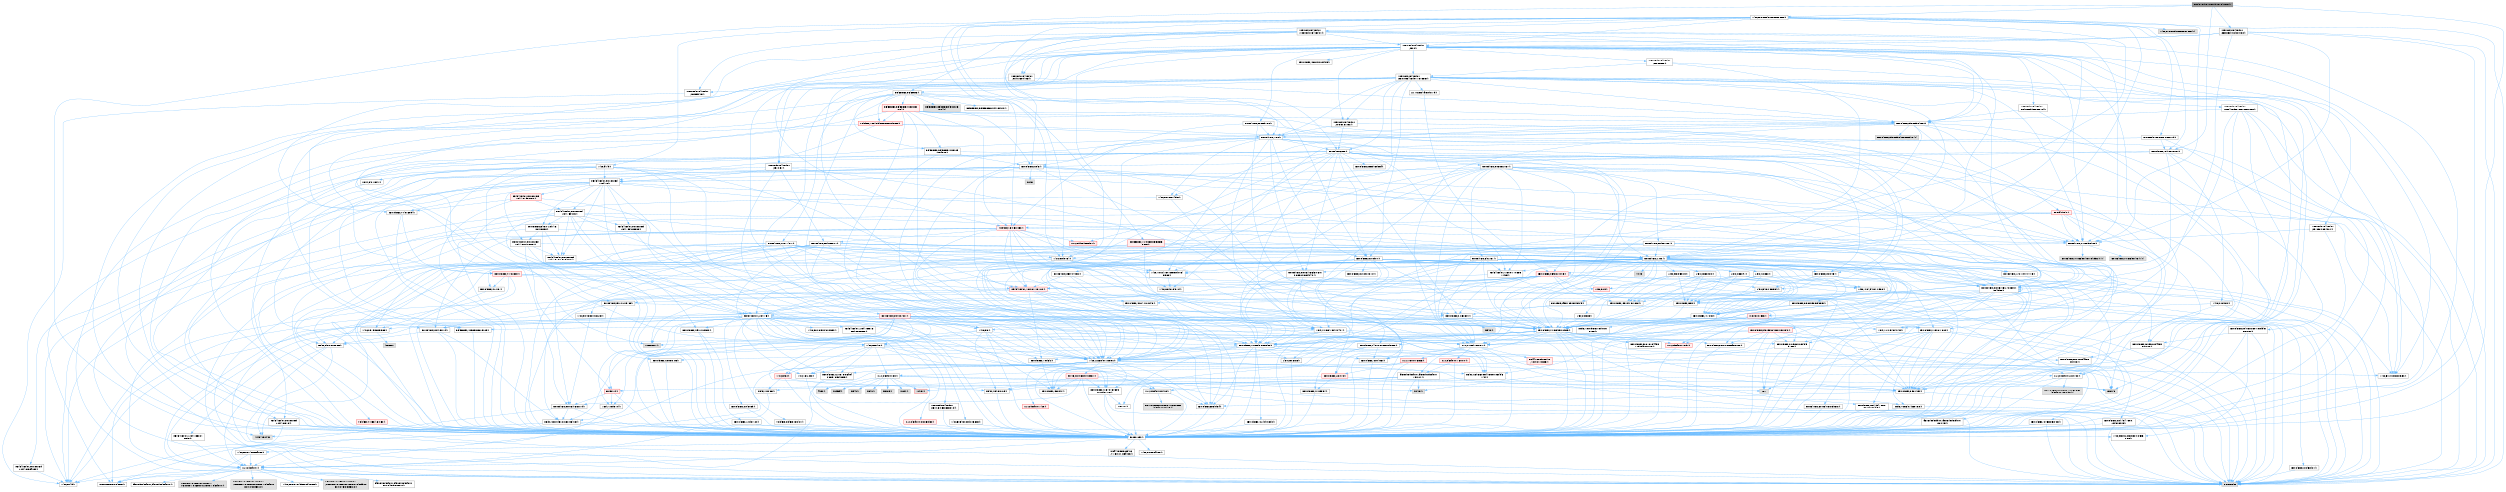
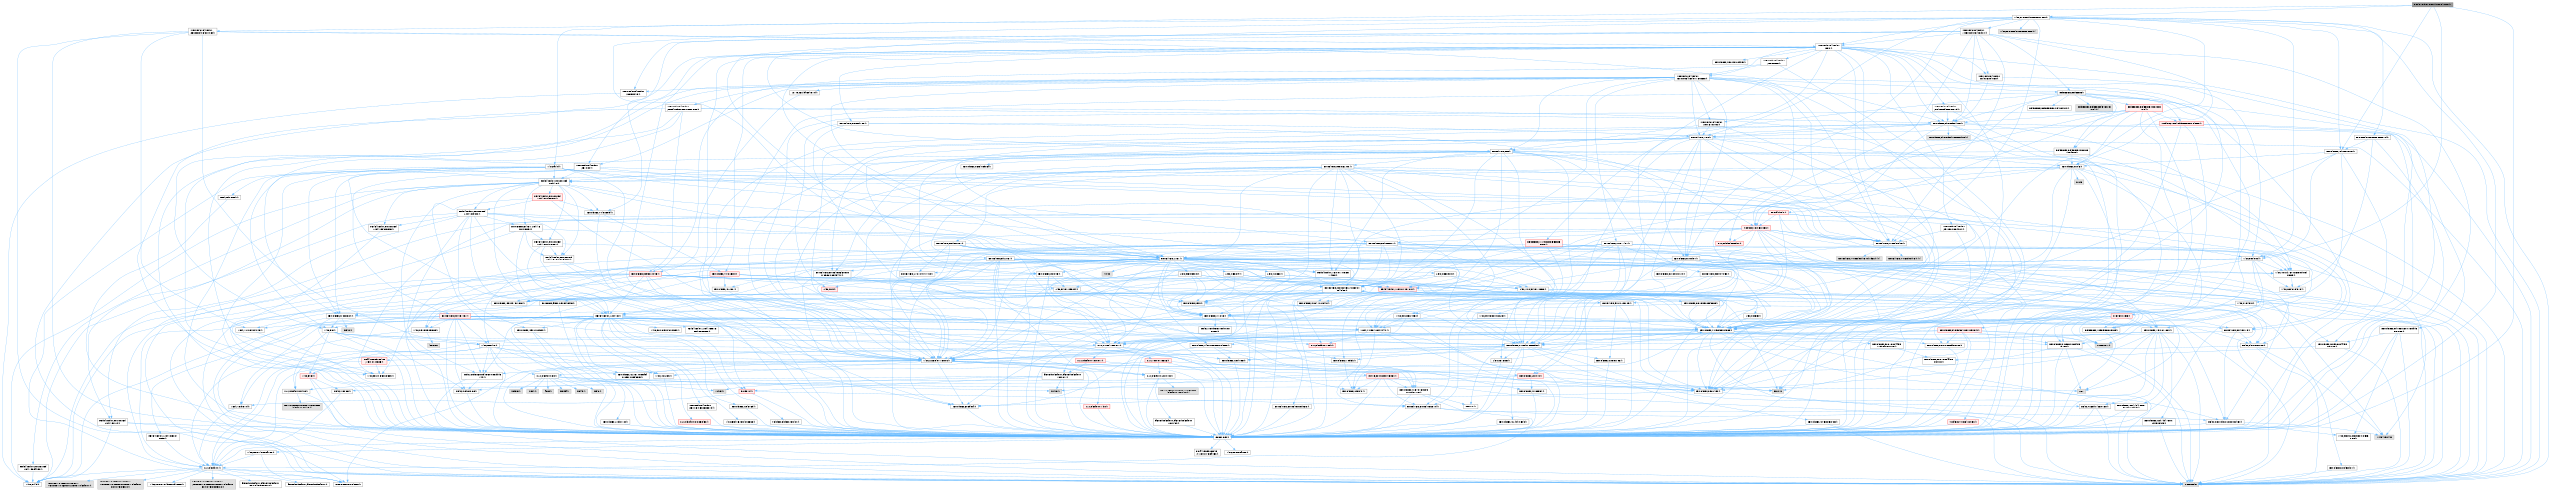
(1729, 137) -> (2047, 297)
none -> (1392, 323)
(921, 391) -> (720, 391)
